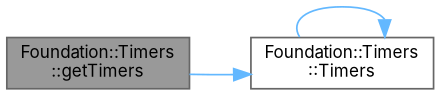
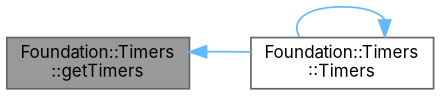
(212, 75) -> (229, 52)
